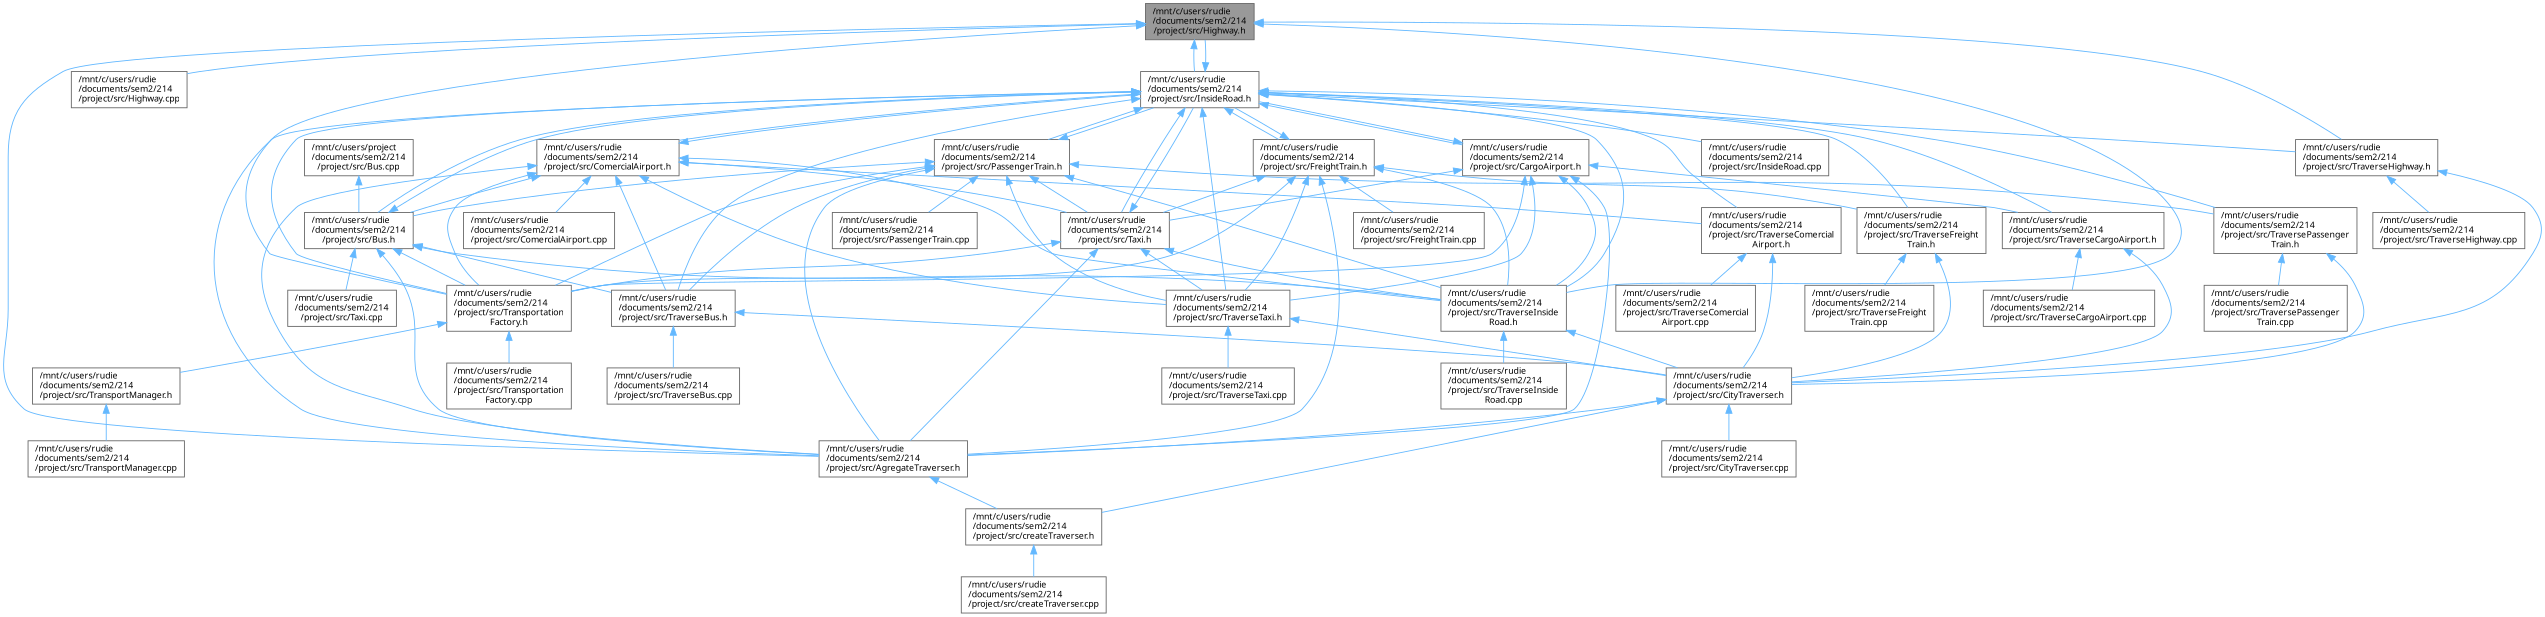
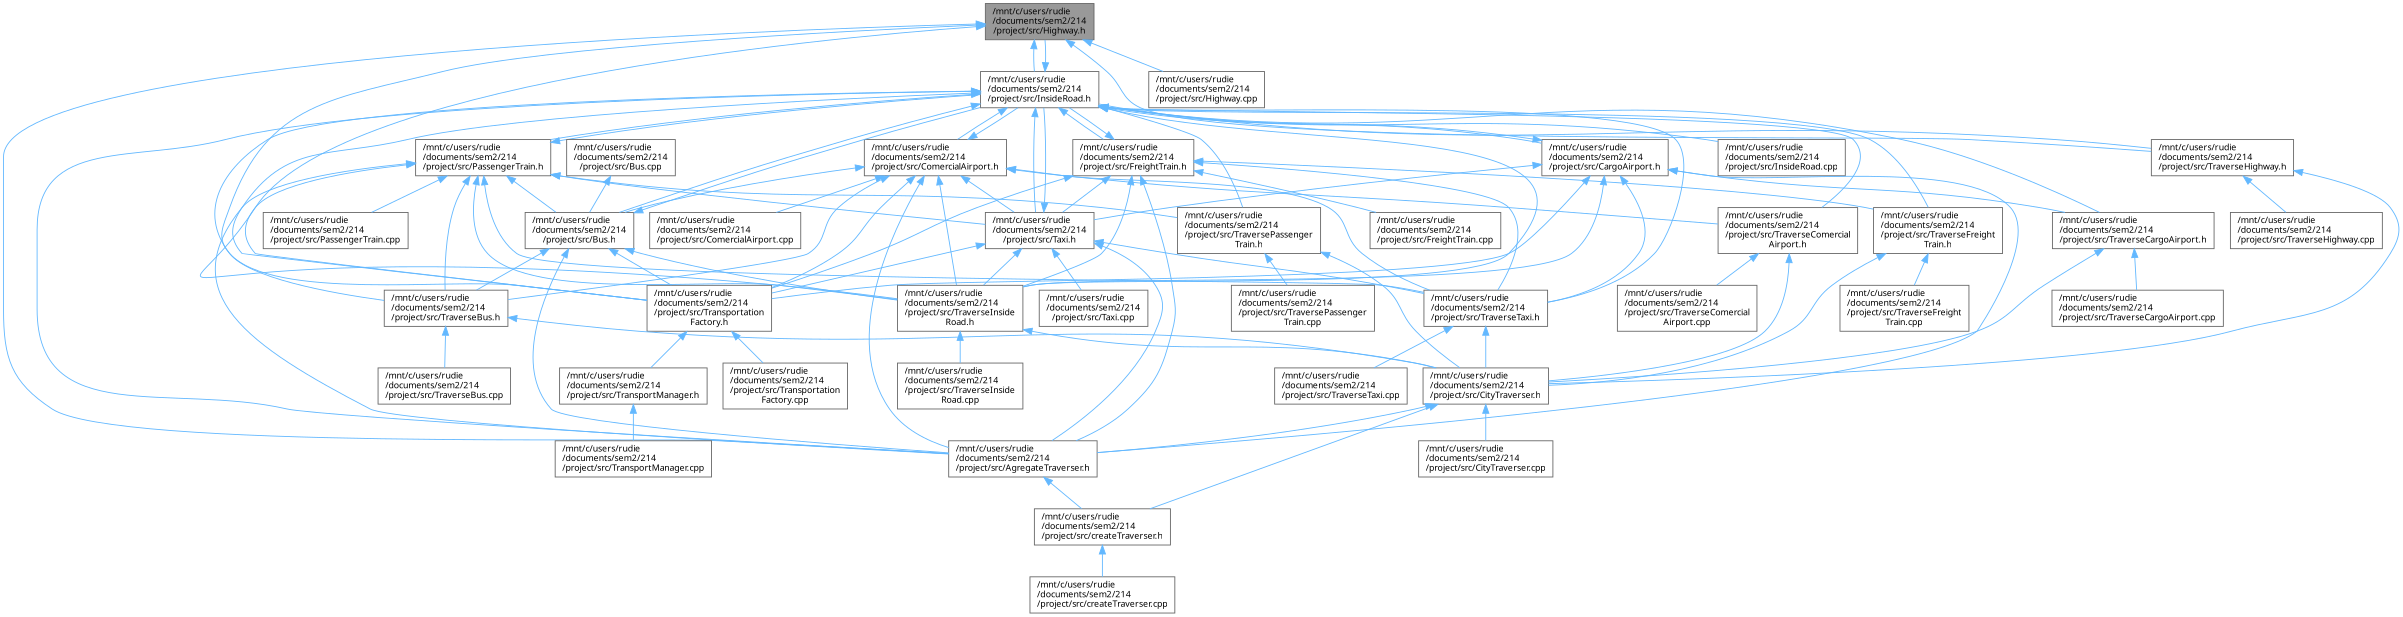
(359, 158) -> (621, 158)
(348, 279) -> (1064, 265)
